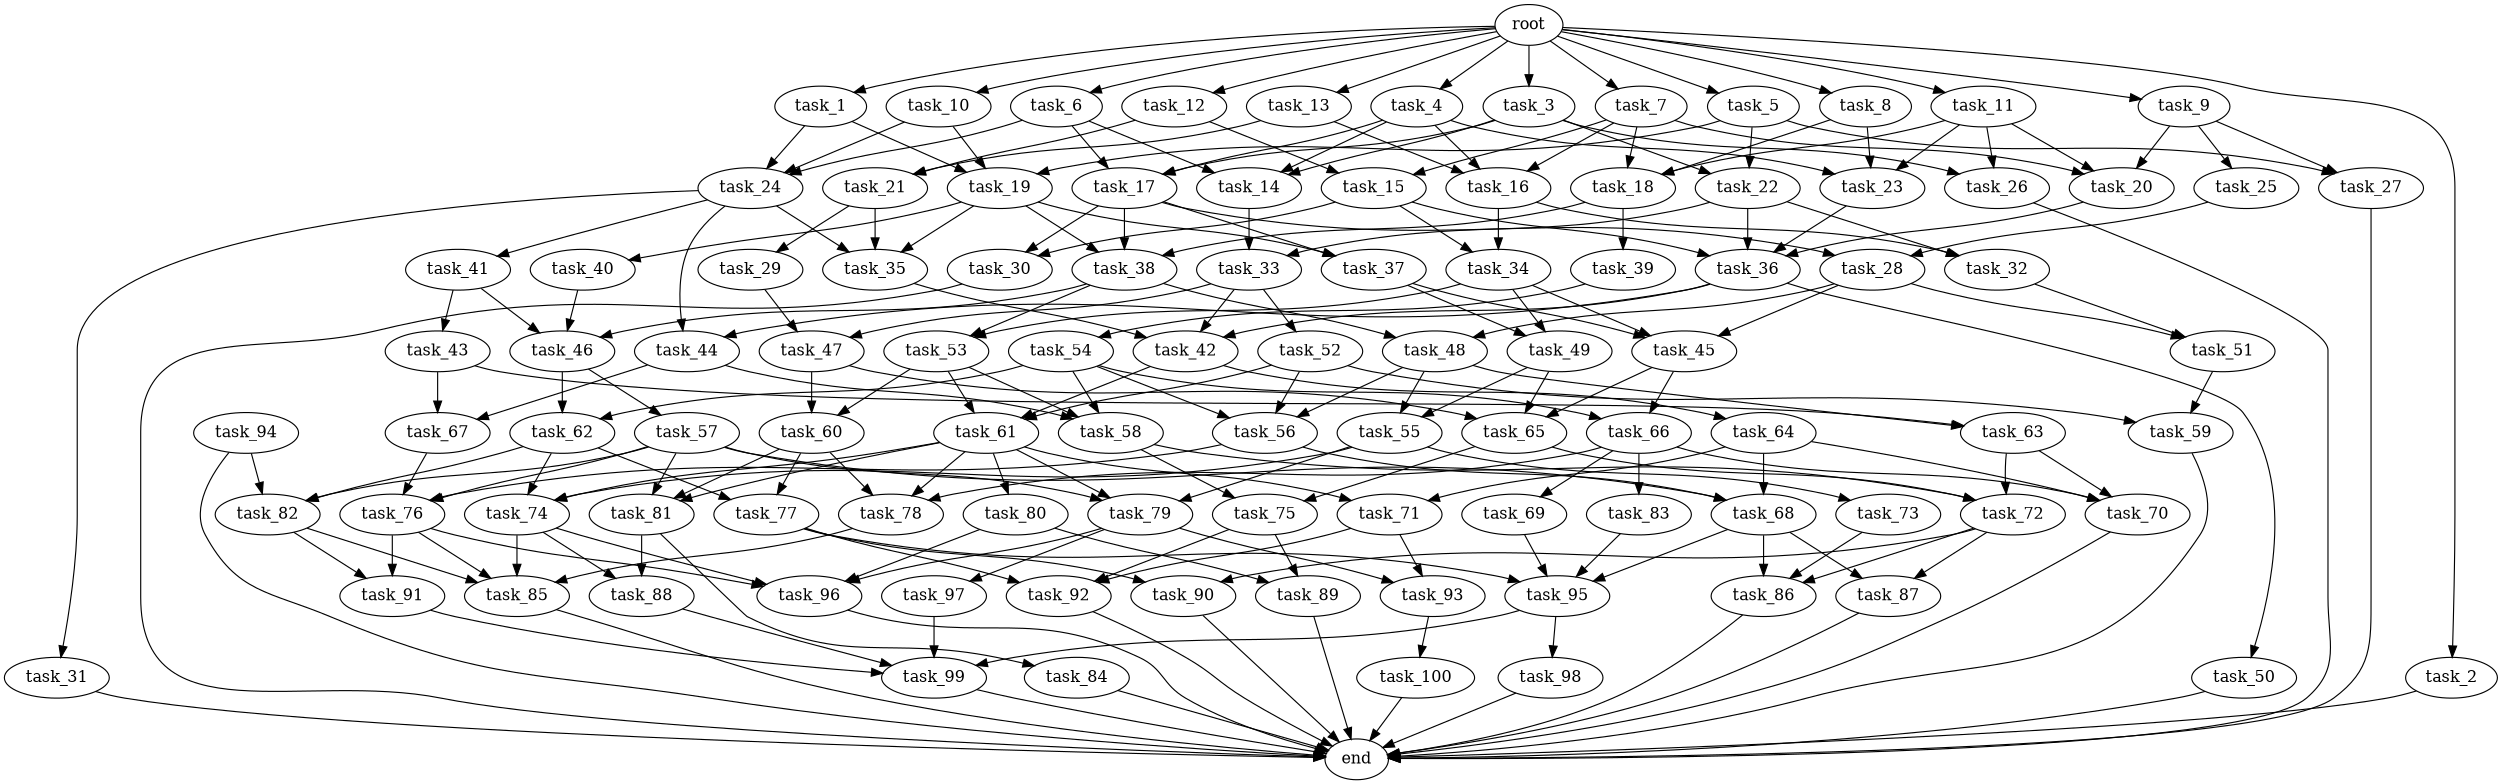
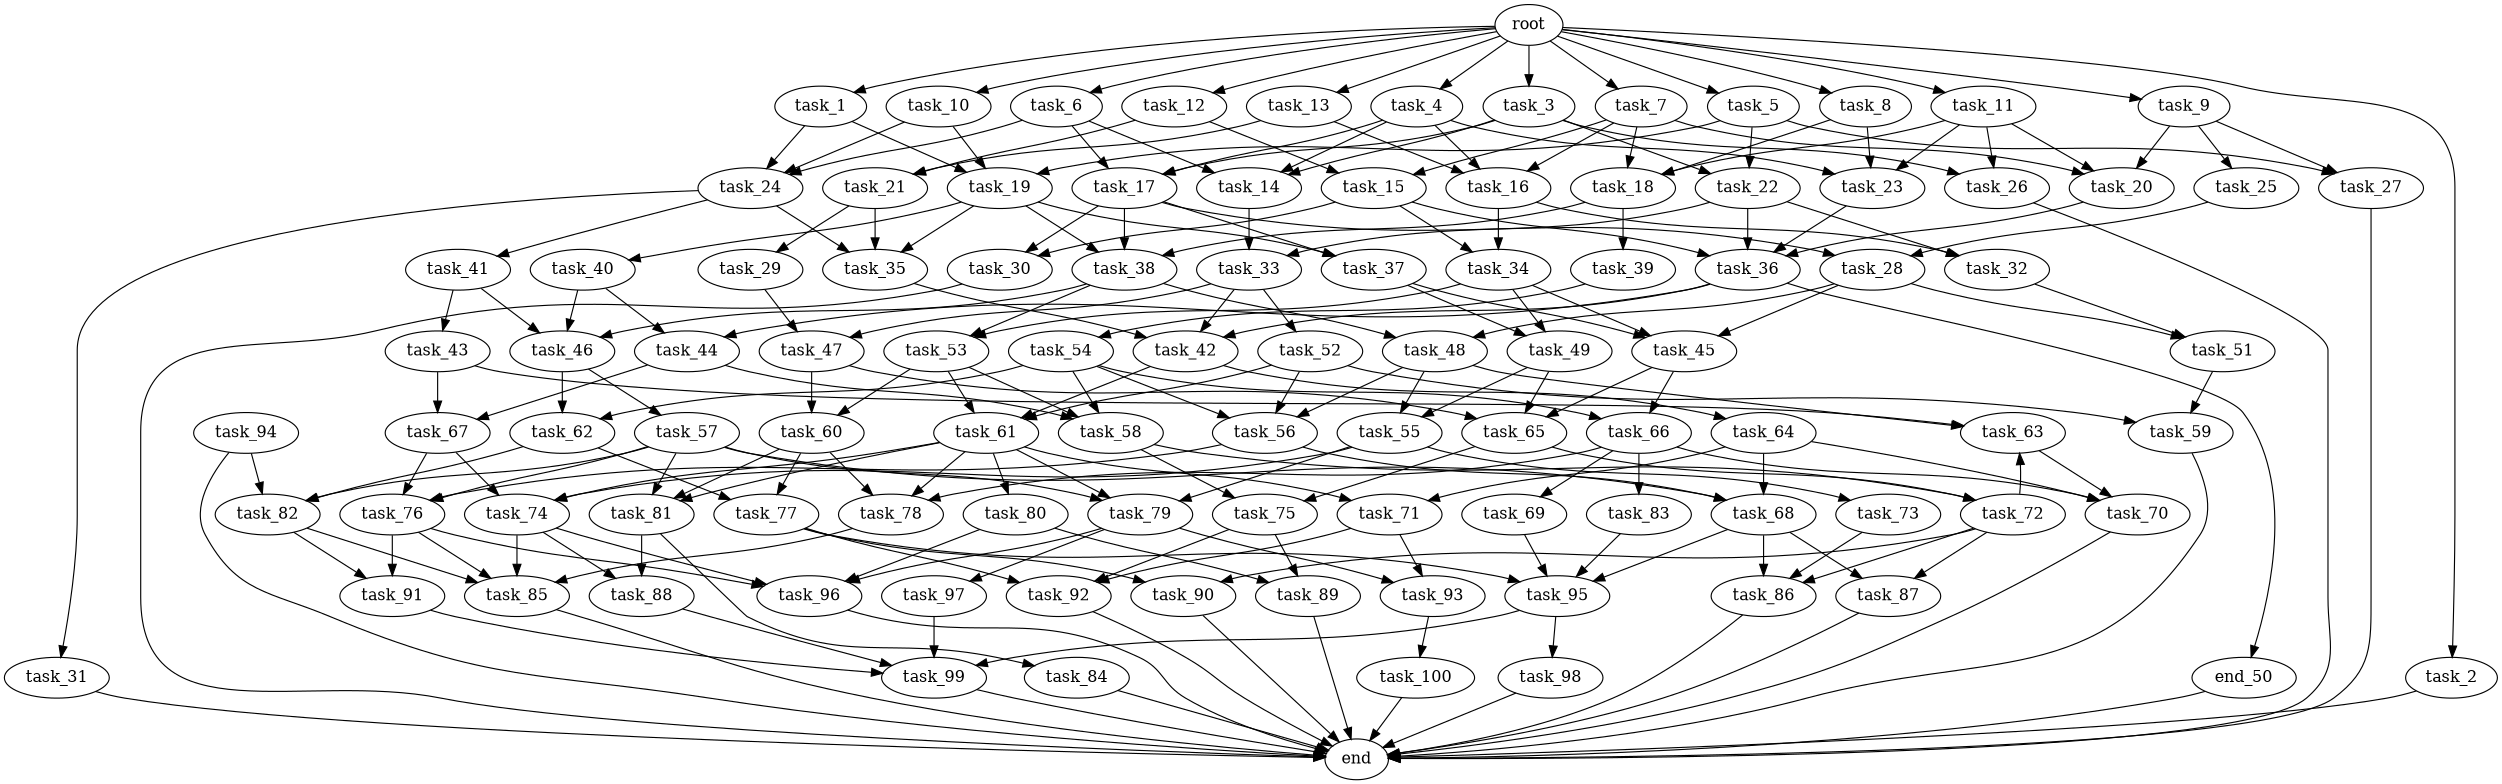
(685, 259) -> (638, 313)
(2005, 468) -> (2021, 474)
(542, 469) -> (473, 470)
(2244, 678) -> (2244, 678)
